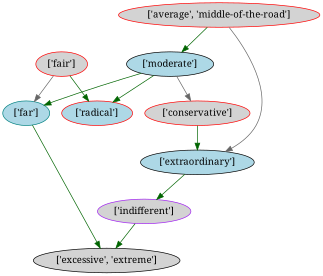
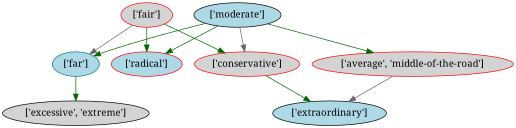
none -> (189, 36)
(197, 37) -> (317, 37)
(144, 211) -> none
